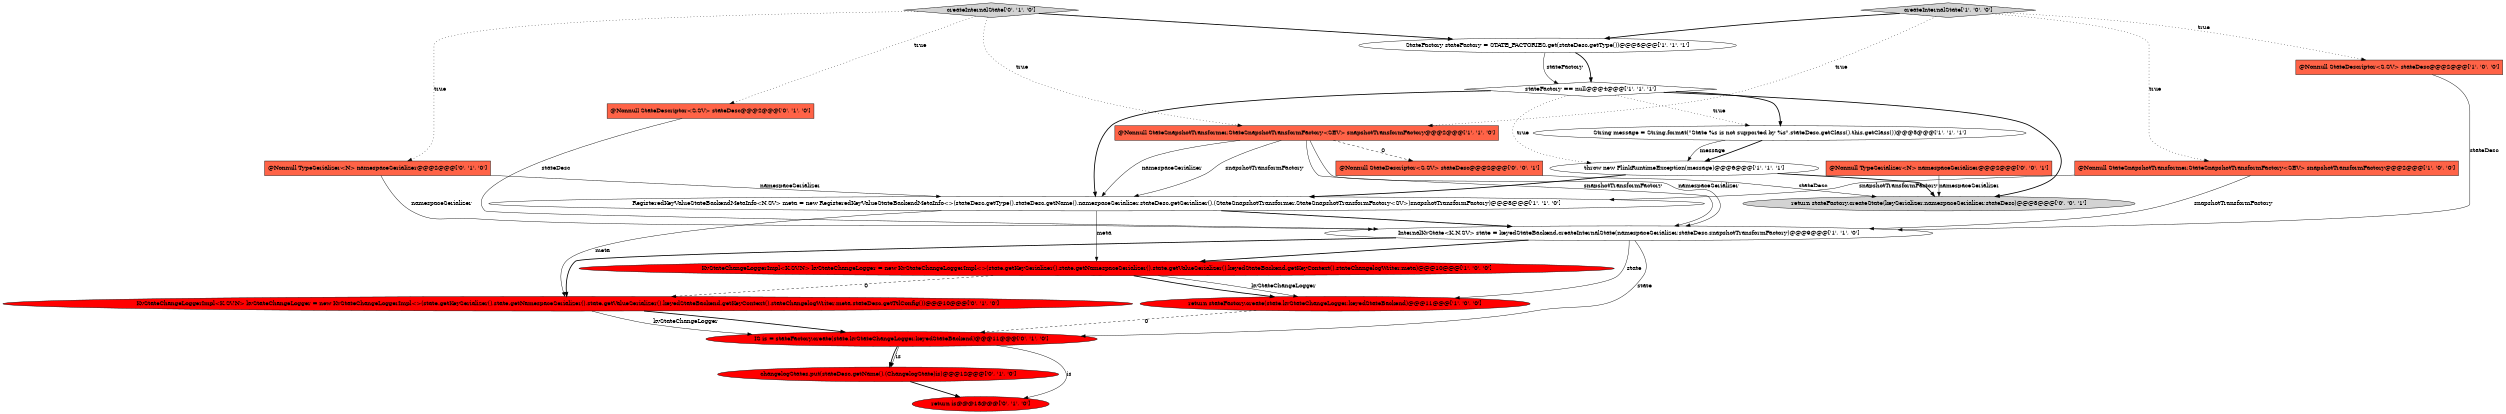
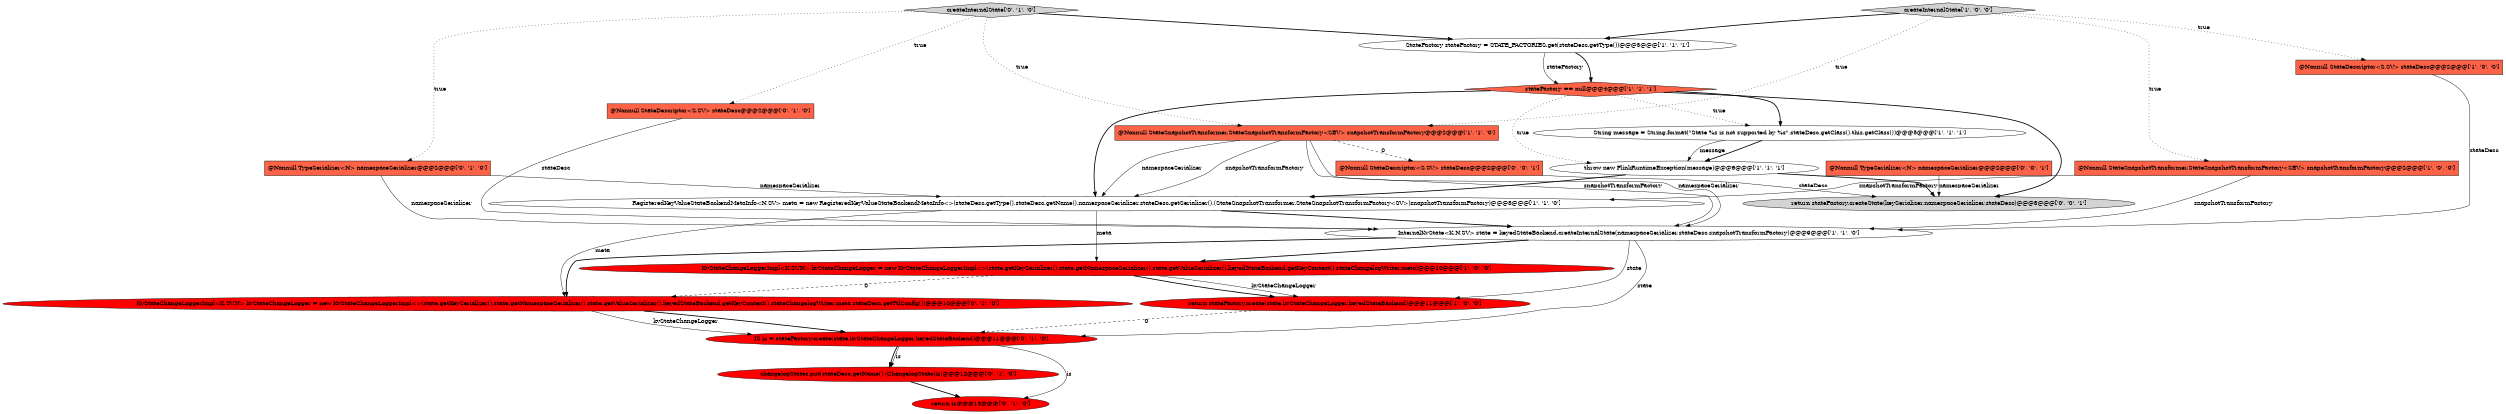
(1591, 89) -> (1591, 89)
